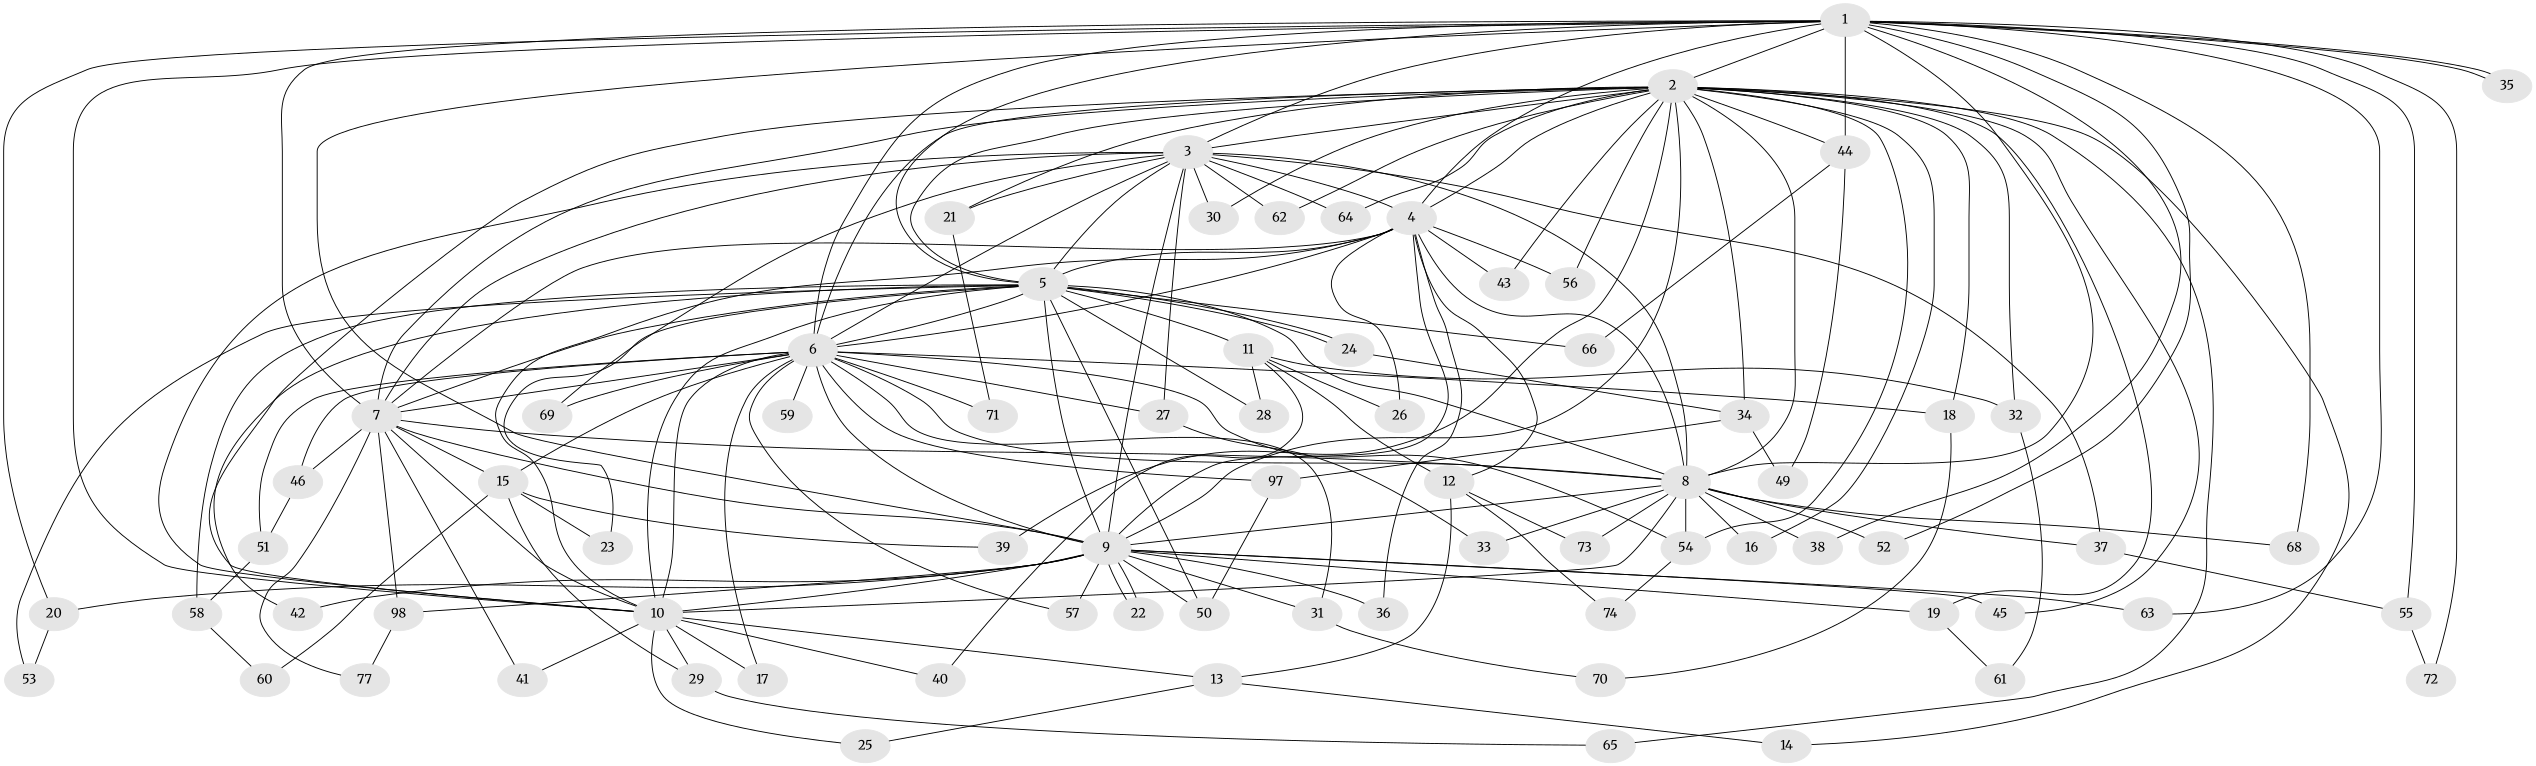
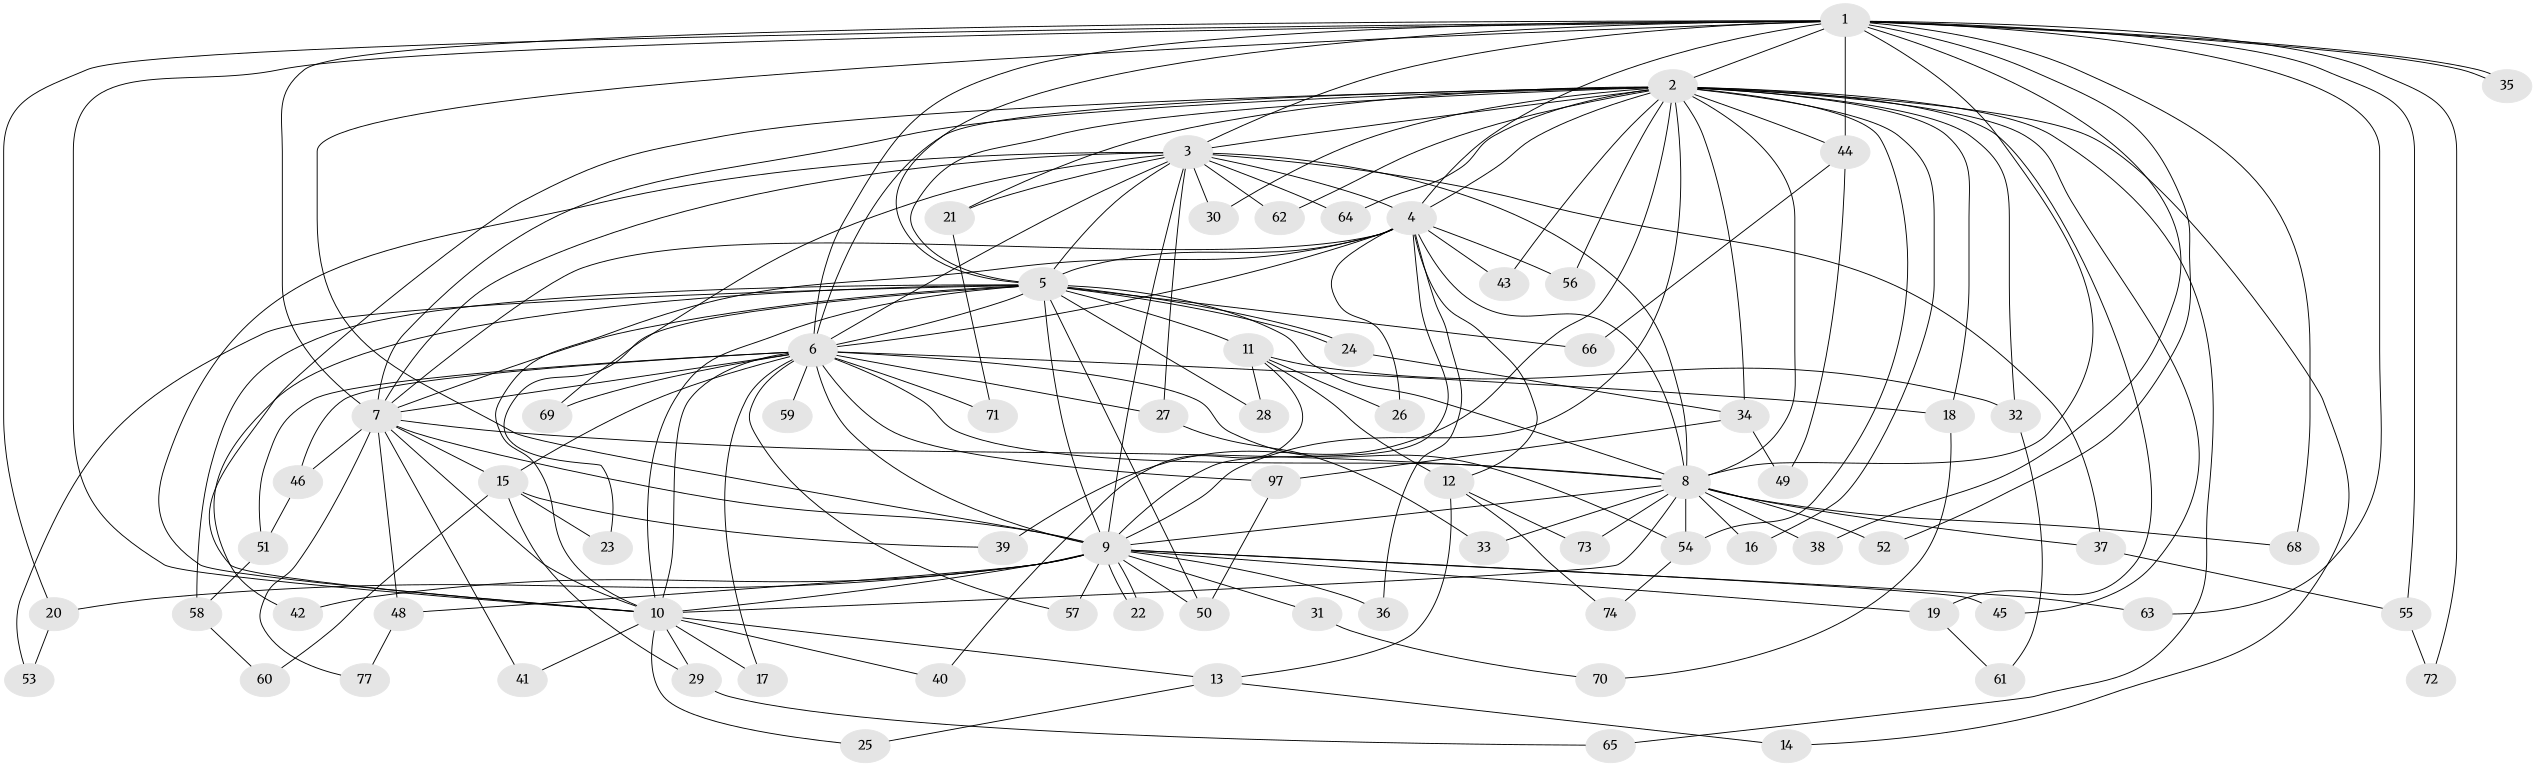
(1112, 440) -> none
(399, 614) -> (399, 614)
